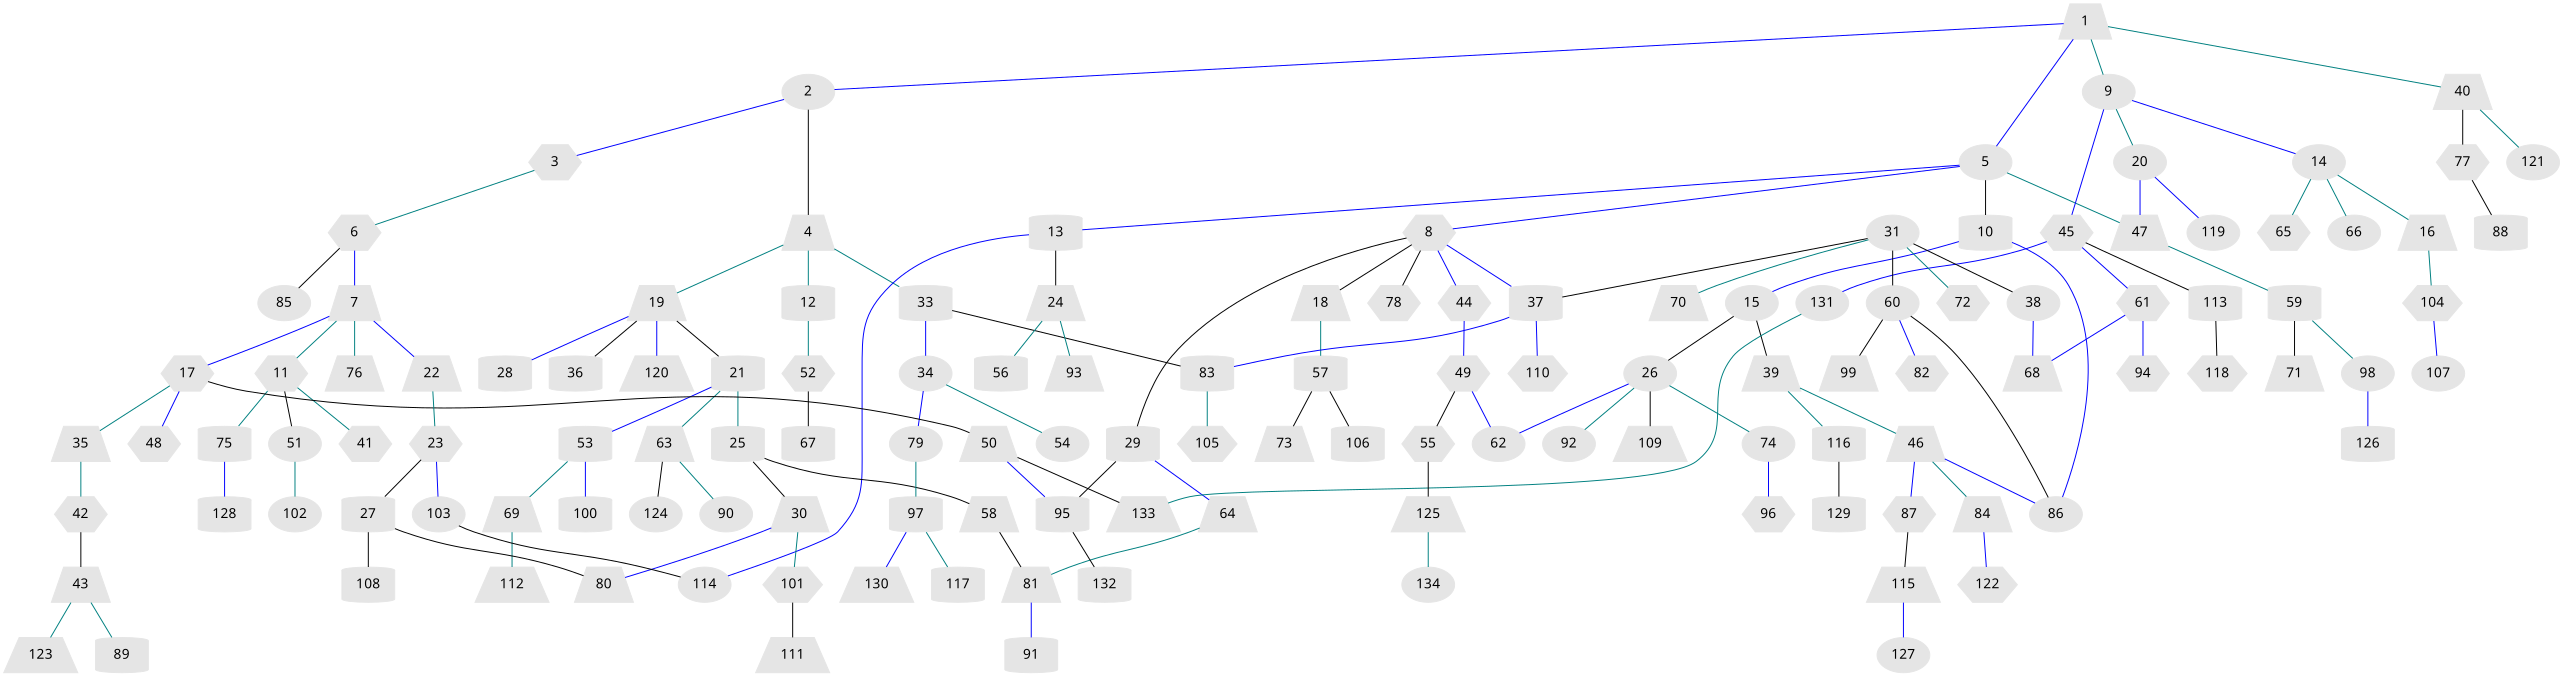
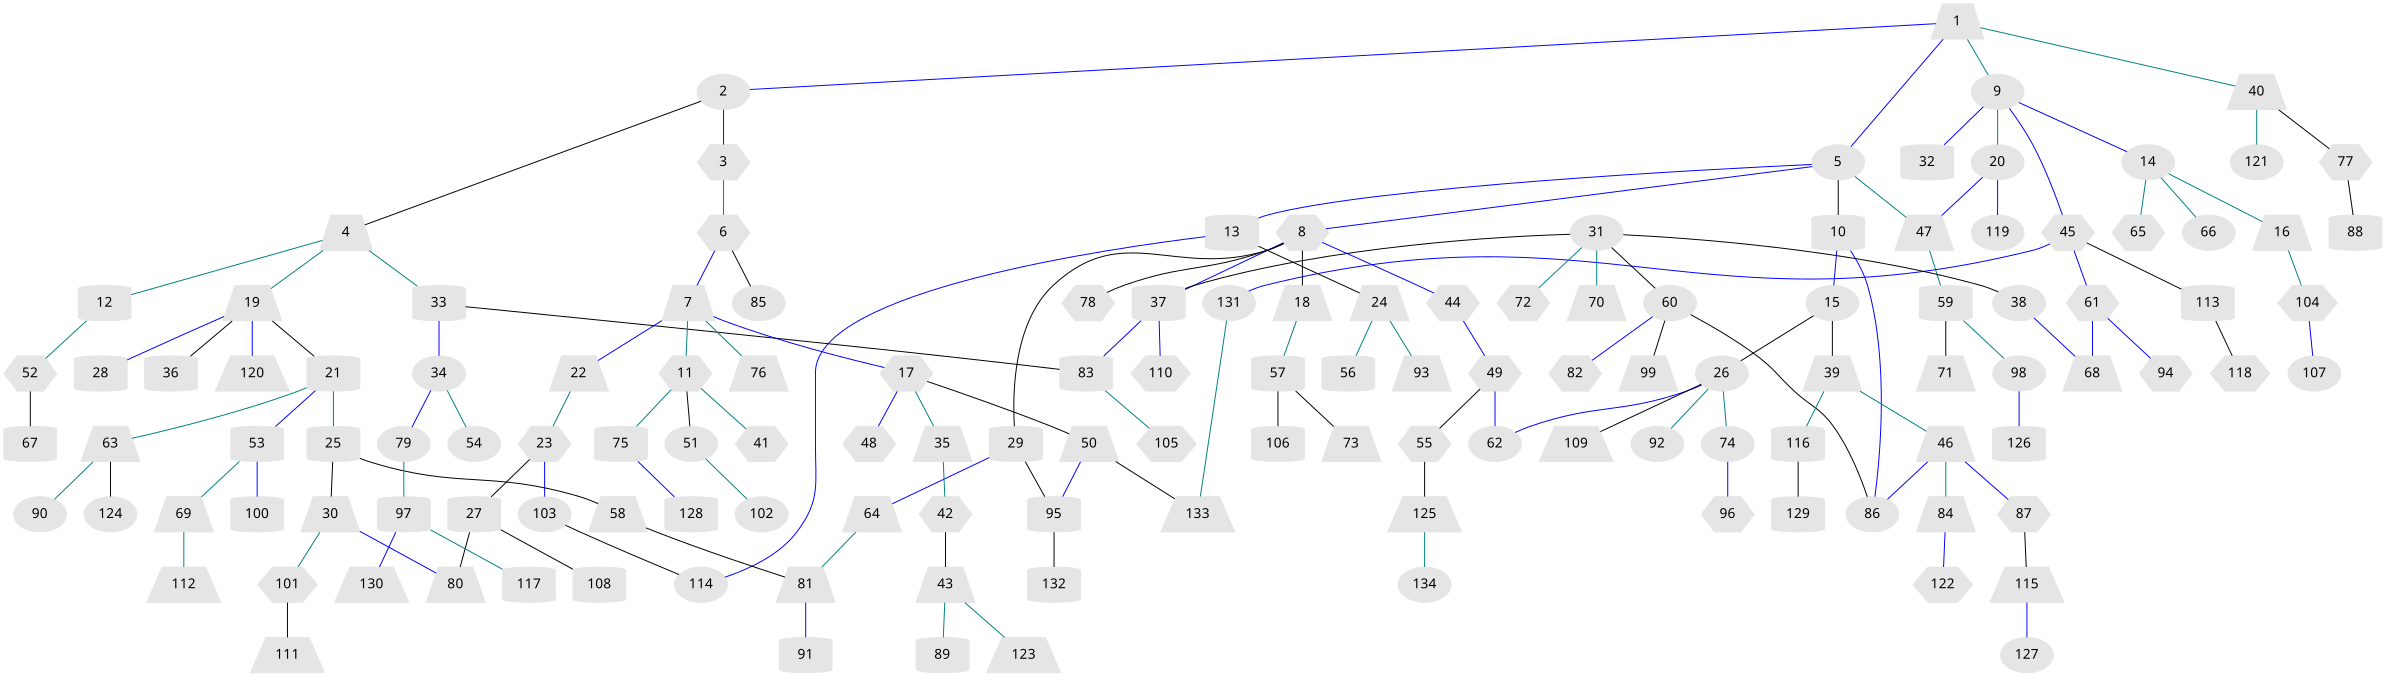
none -> (1927, 162)
